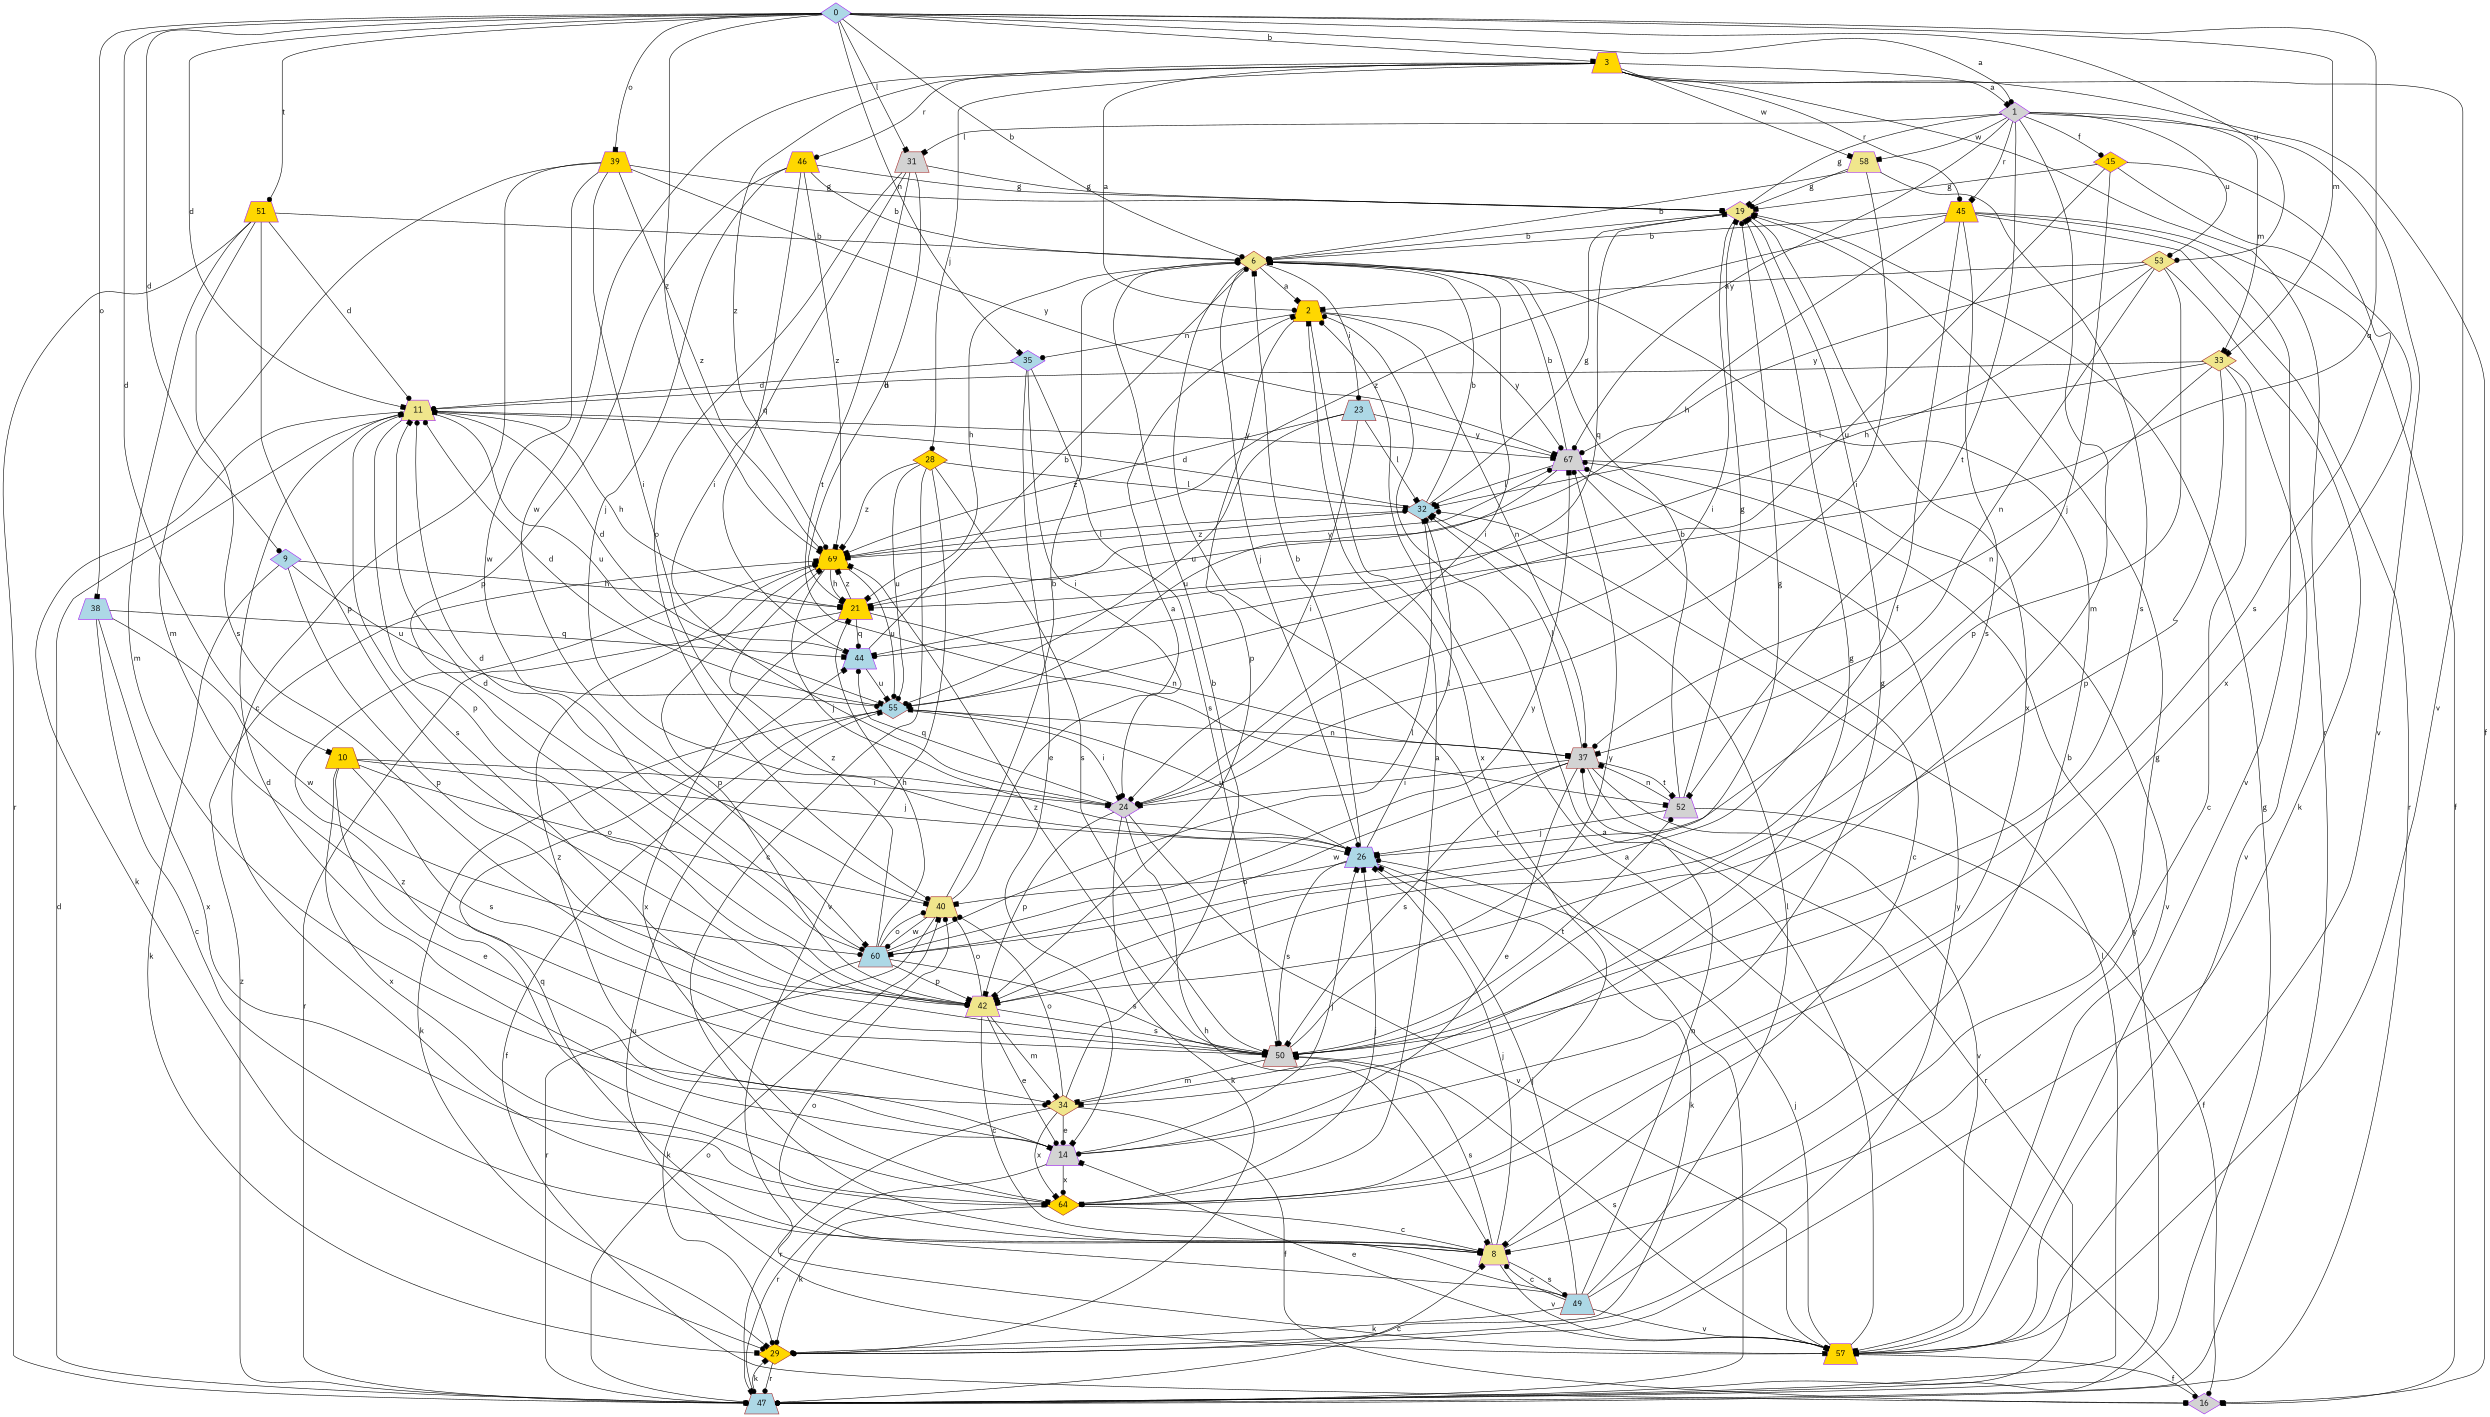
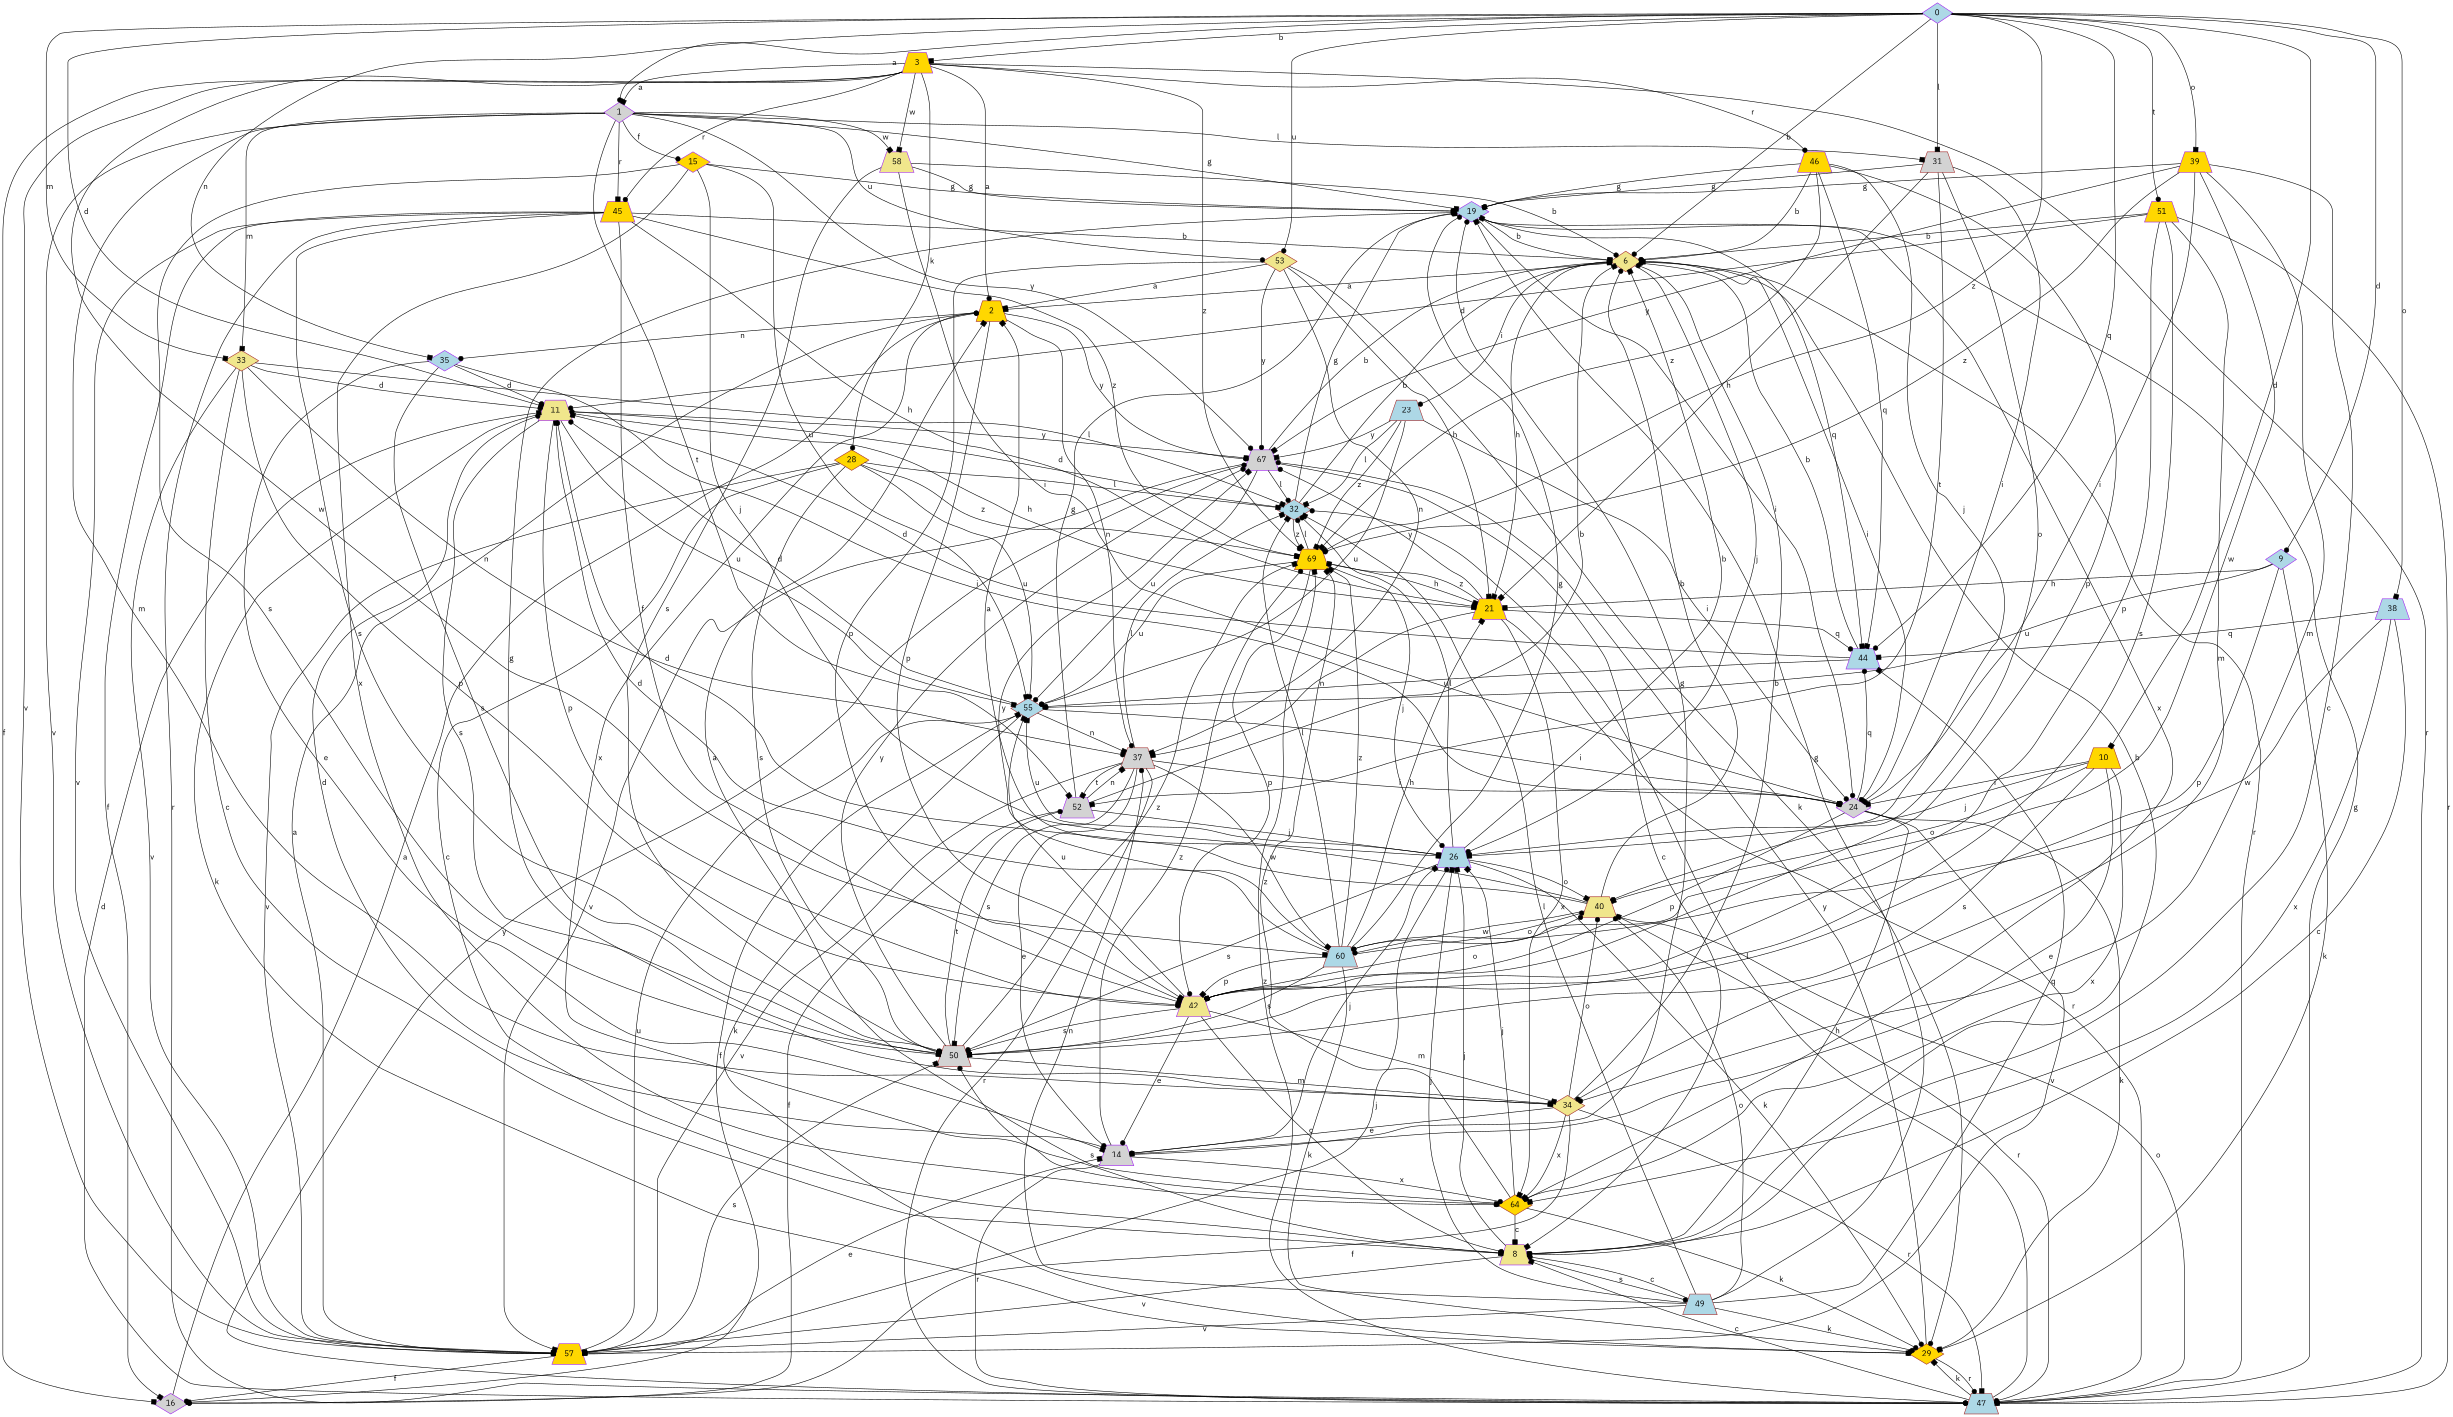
(1740, 212) -> (1472, 212)
(950, 261) -> (932, 261)
none -> (1071, 878)
